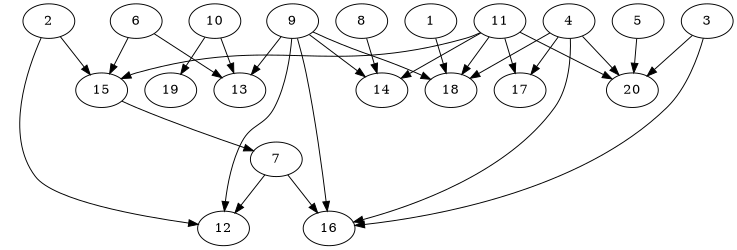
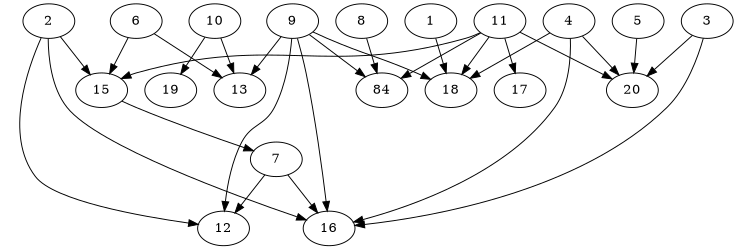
(547, 53) -> none
(382, 90) -> (382, 90)
none -> (144, 157)
